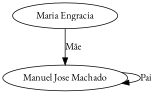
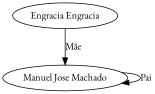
(65, 16) -> (65, 16)
